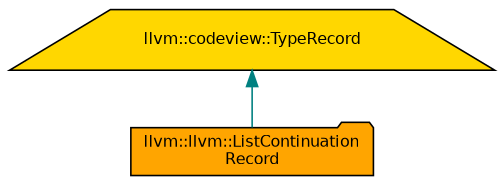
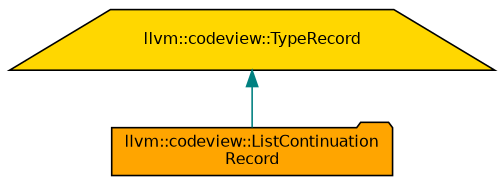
(252, 152) -> (252, 152)
